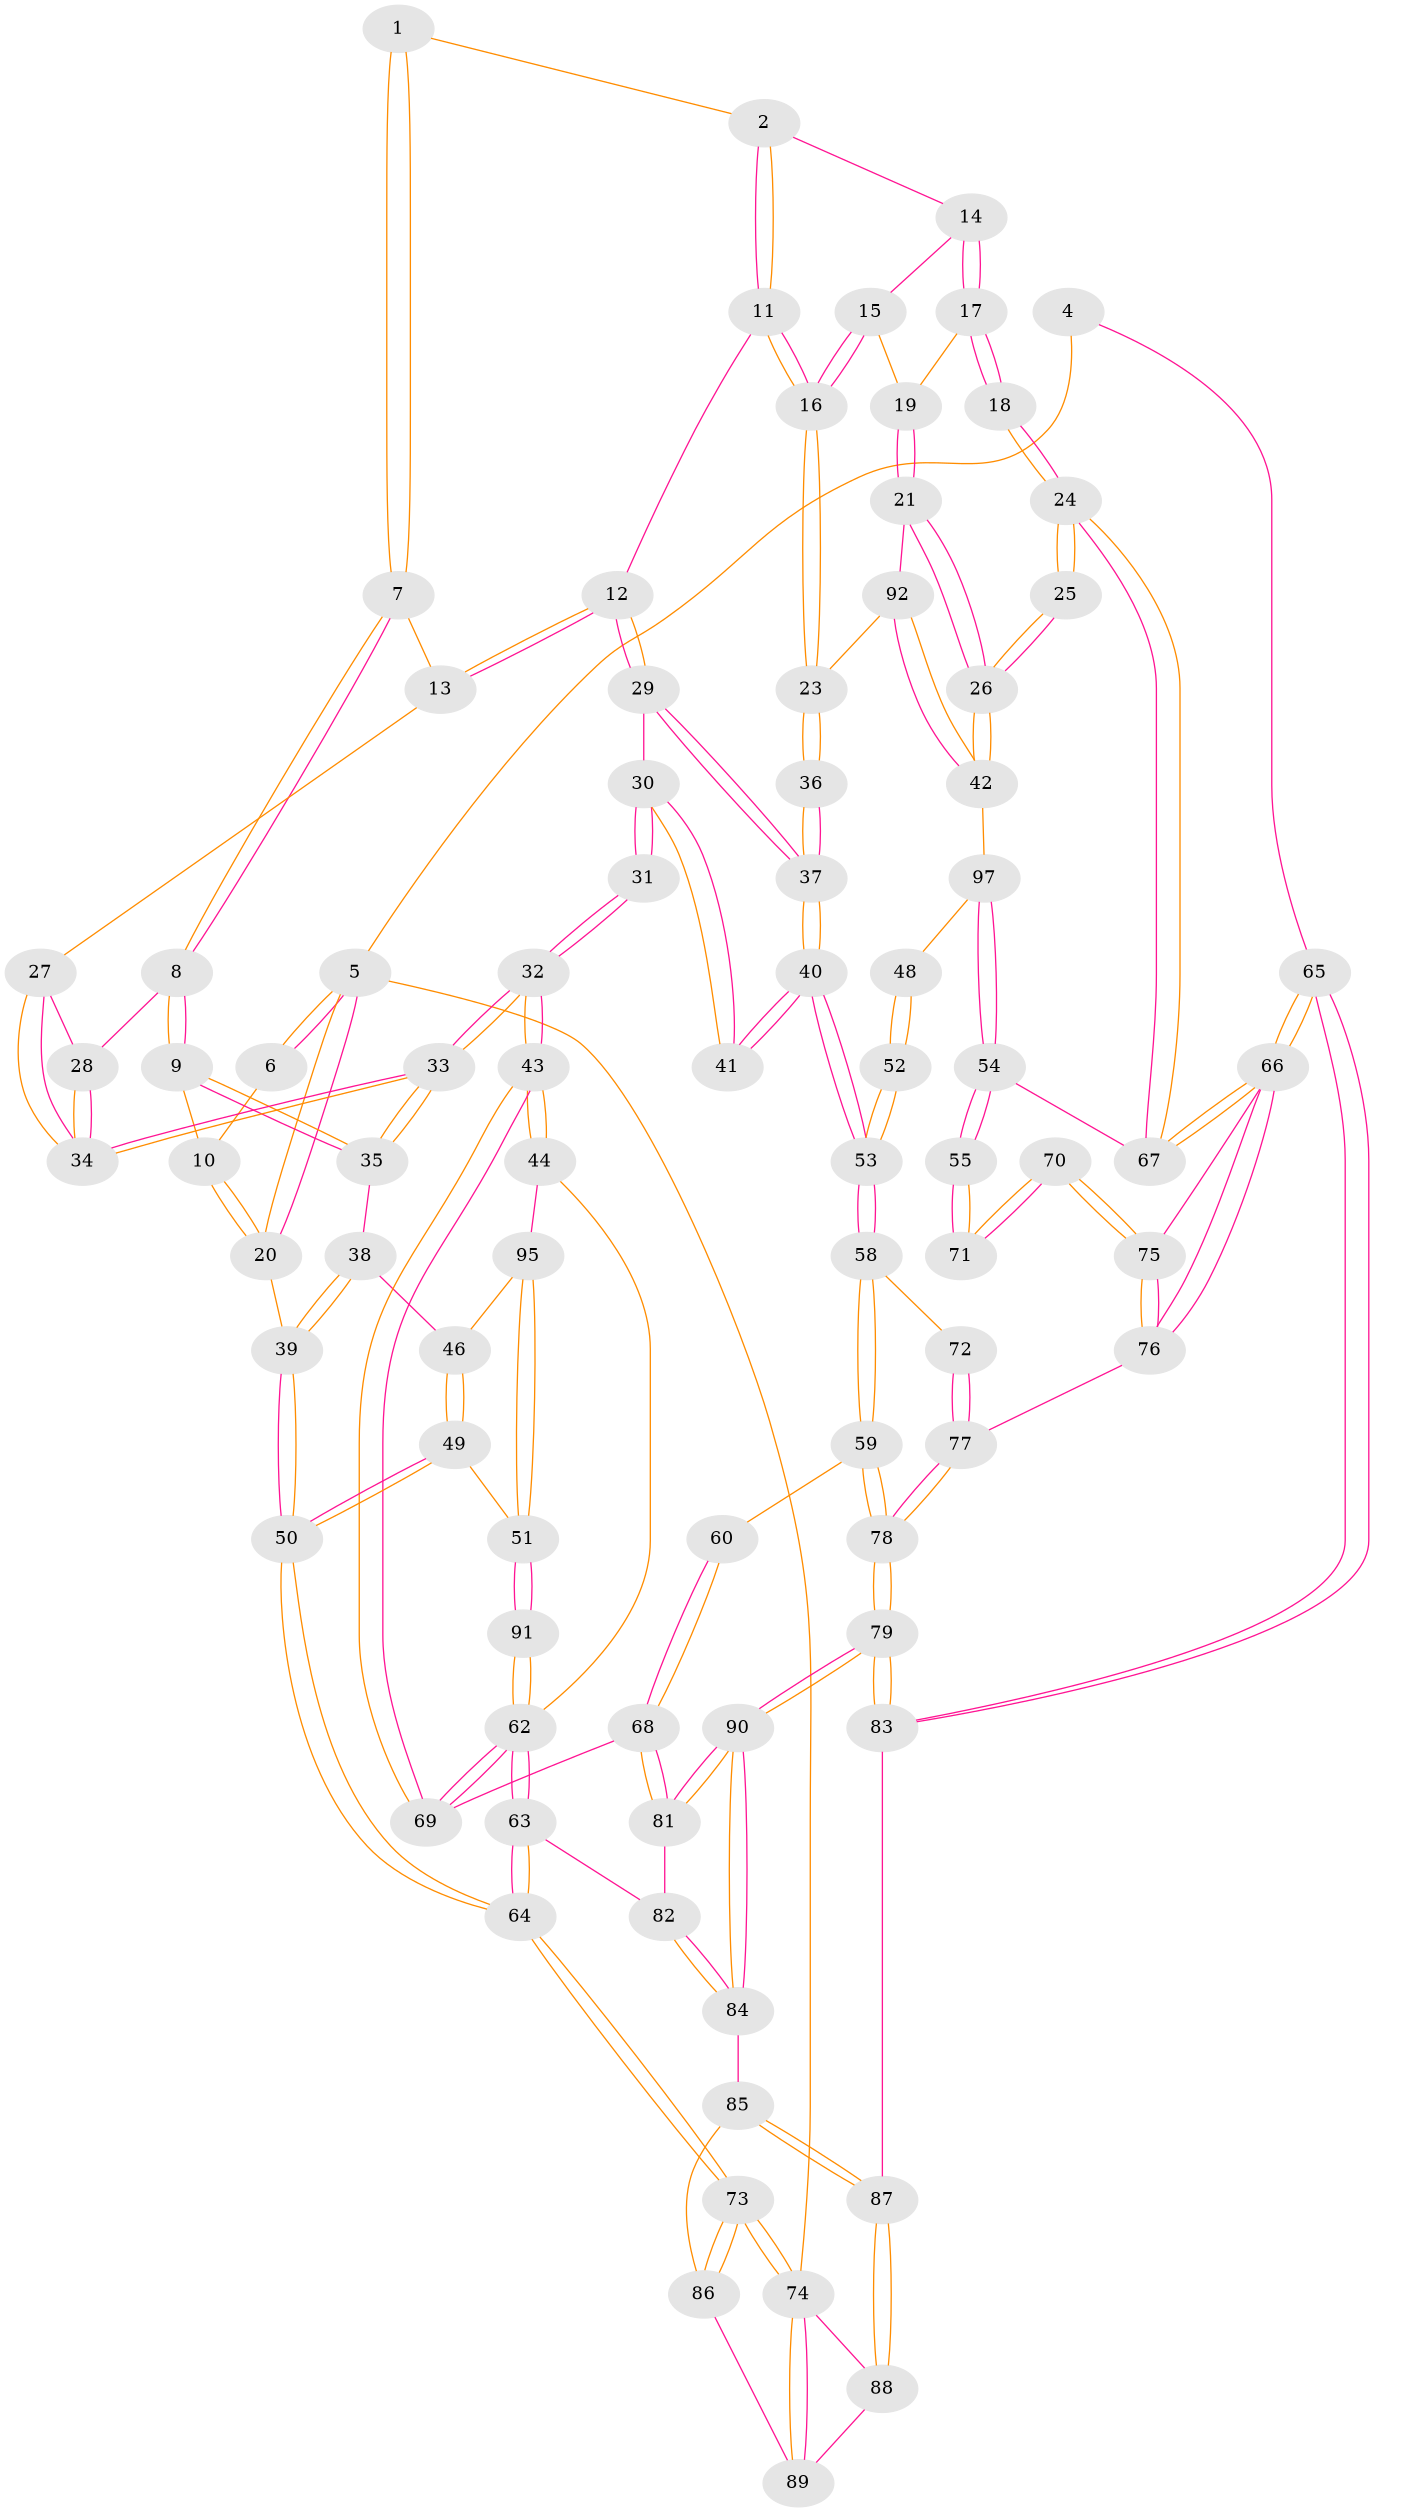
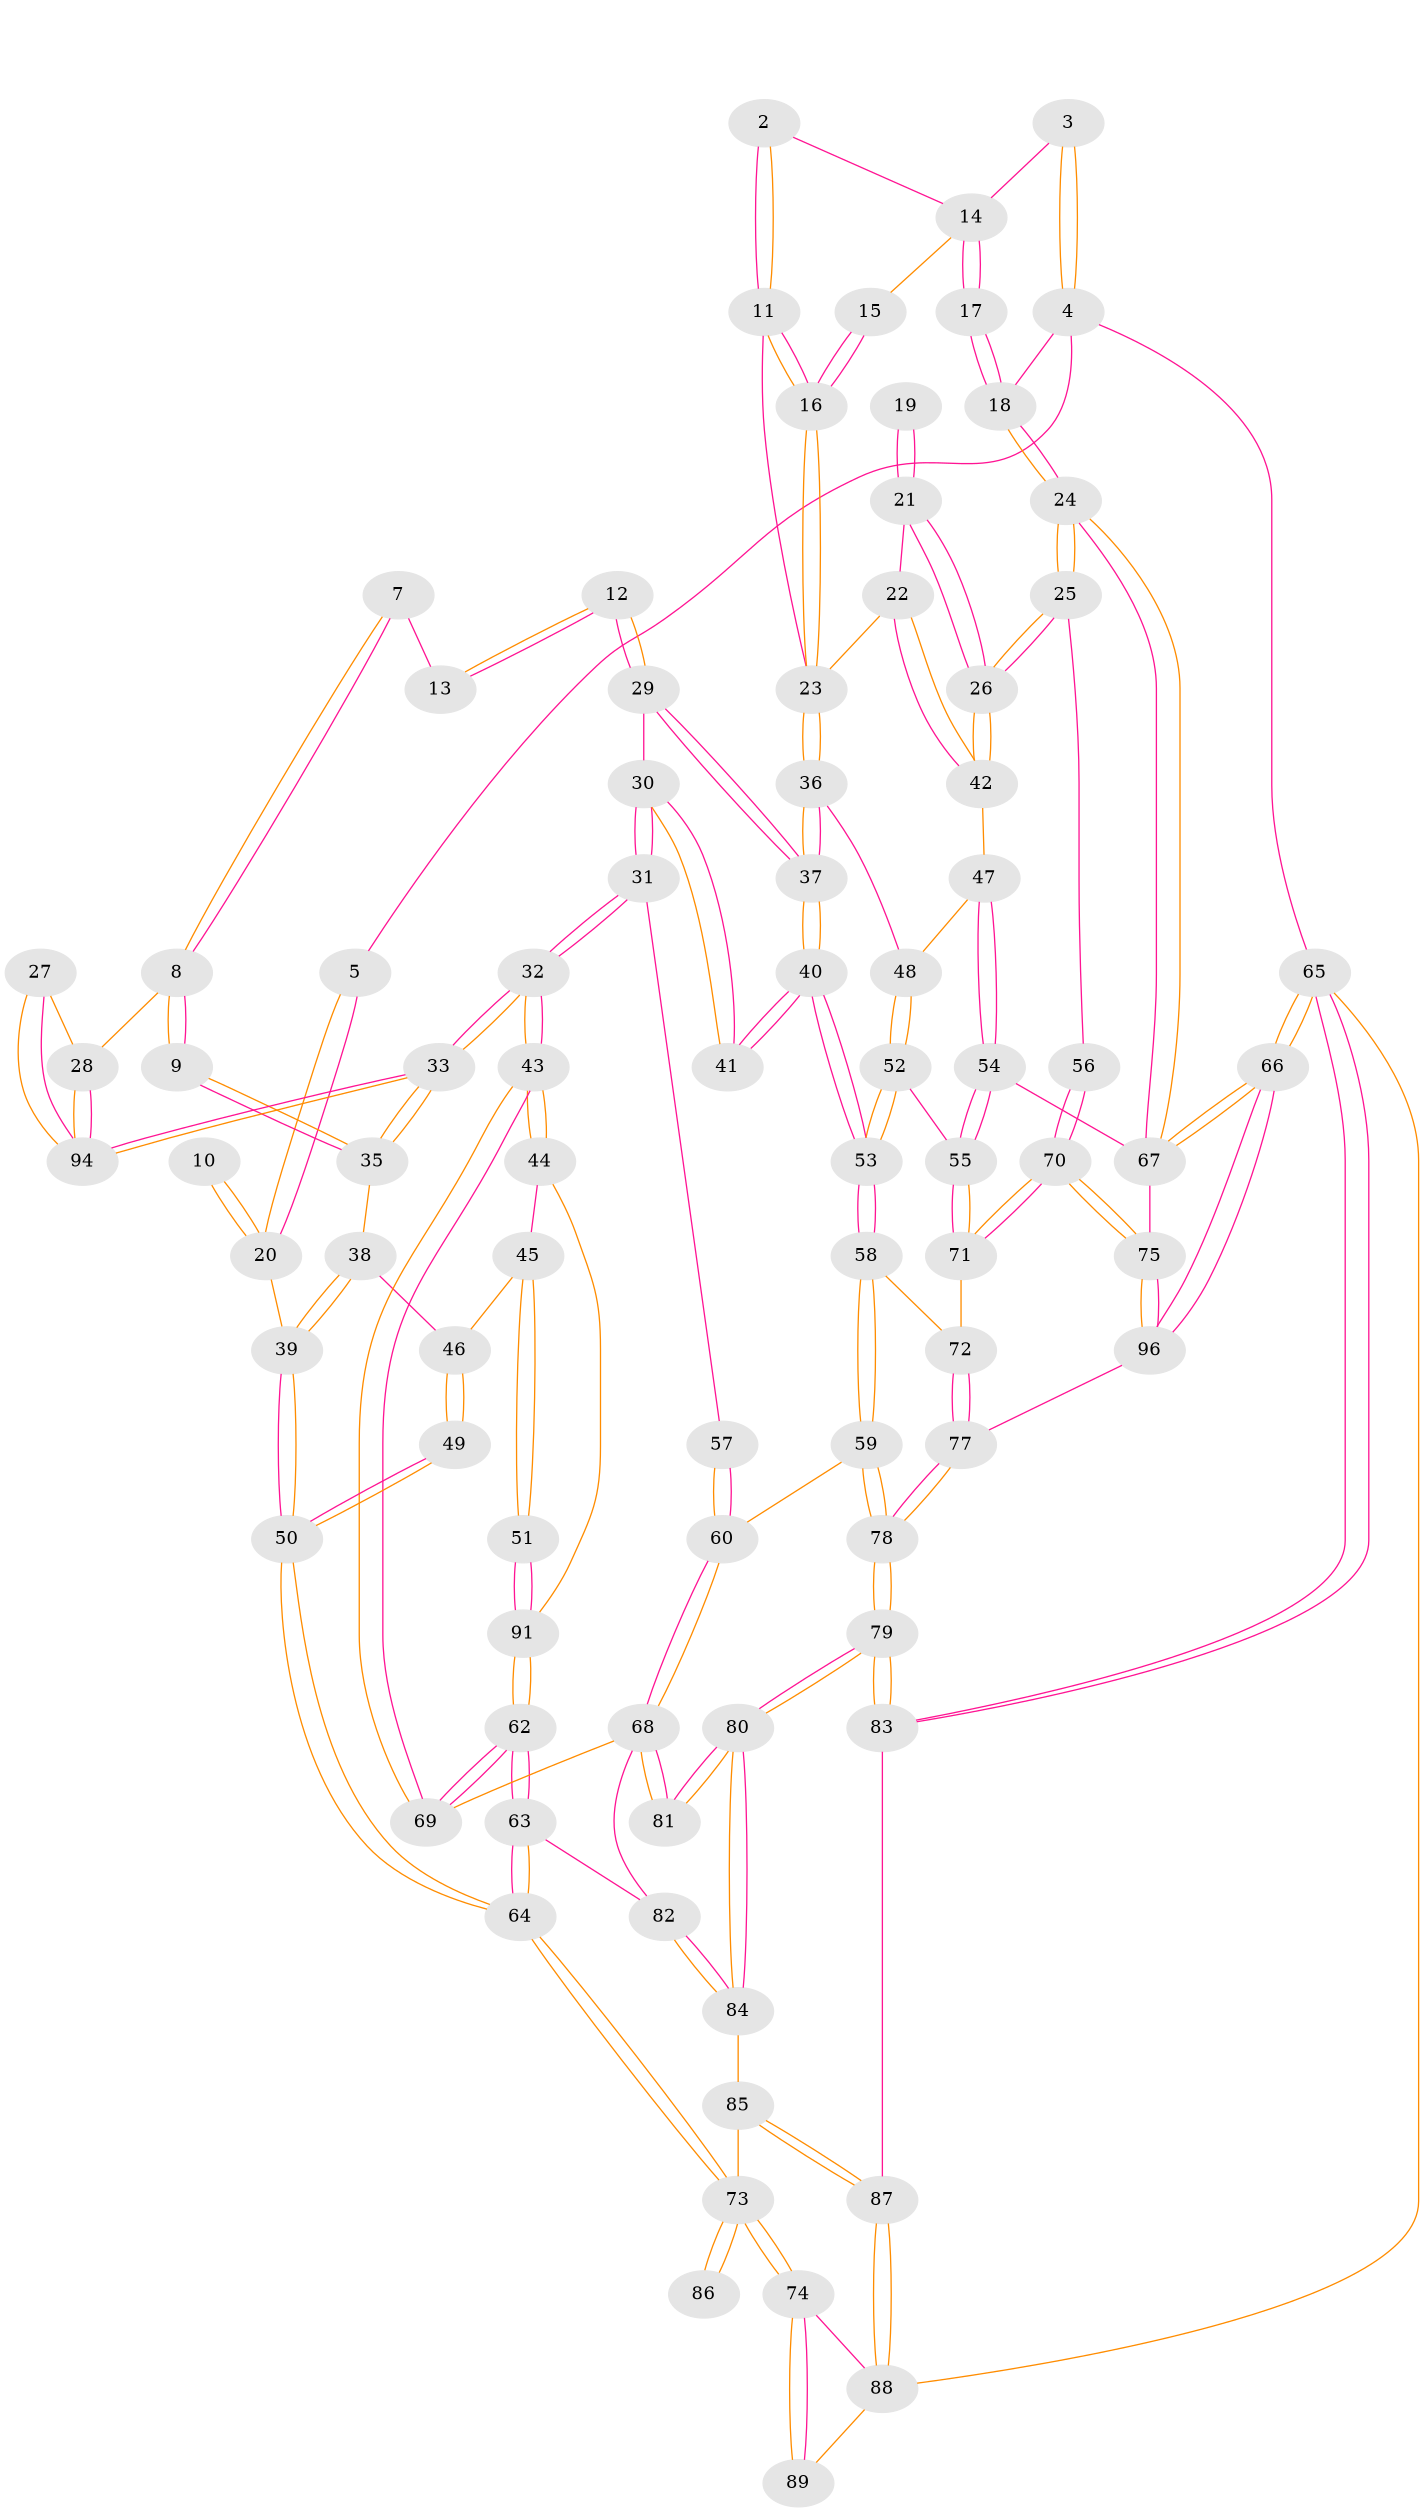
(399, 29) -> none
none -> (1069, 123)
(921, 265) -> (921, 265)
(888, 359) -> none
(939, 359) -> none
none -> (1034, 359)
(684, 451) -> (773, 502)
(701, 591) -> (701, 591)
(898, 595) -> (898, 595)
(420, 643) -> (420, 643)
(241, 831) -> none
none -> (869, 875)
(985, 878) -> (985, 878)
(62, 1020) -> (62, 1020)
(130, 1020) -> (130, 1020)
(271, 1067) -> none
none -> (1084, 1067)
none -> (928, 1114)
(191, 1115) -> none
(83, 1162) -> (83, 1162)
(1212, 1162) -> (1150, 1209)
(366, 1209) -> (366, 1209)
(528, 1256) -> (528, 1256)
none -> (961, 1303)
(1150, 1350) -> (1150, 1350)
none -> (722, 1445)
(650, 1450) -> (600, 1401)
(489, 1492) -> none
(797, 1531) -> none
(738, 1728) -> (738, 1728)
(538, 1772) -> (538, 1772)
none -> (1419, 1861)
(665, 1870) -> (614, 1826)
(738, 2059) -> (738, 2059)
(687, 2195) -> (738, 2153)
(751, 2389) -> none
(840, 2436) -> (840, 2436)
